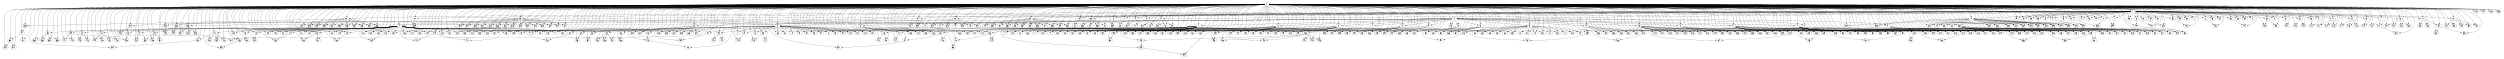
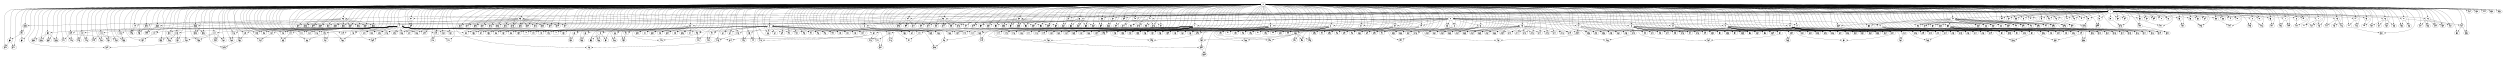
(592, 33) -> none
(2118, 33) -> none
